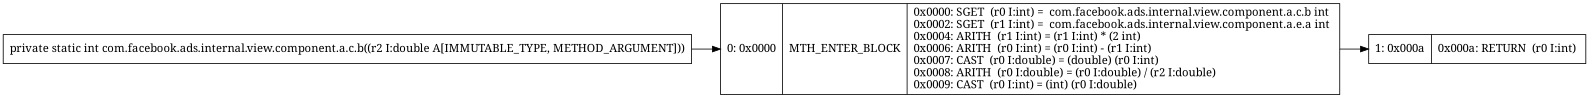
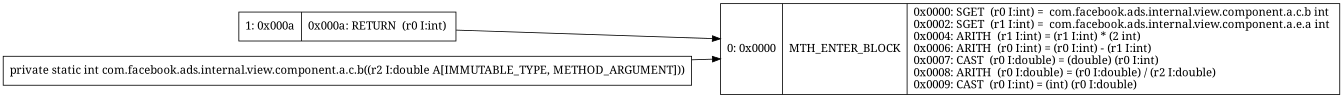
(1350, 49) -> (584, 34)
